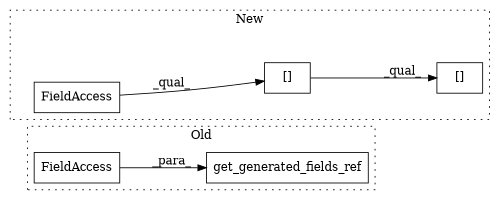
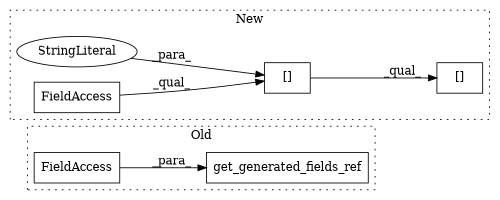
none -> (77, 52)
